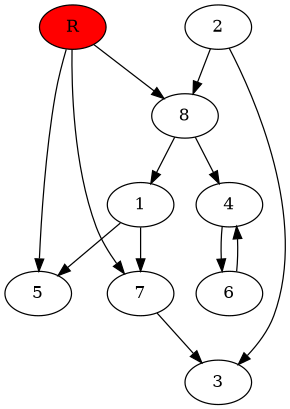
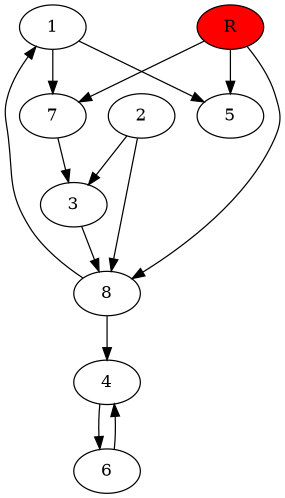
none -> (88, 243)
